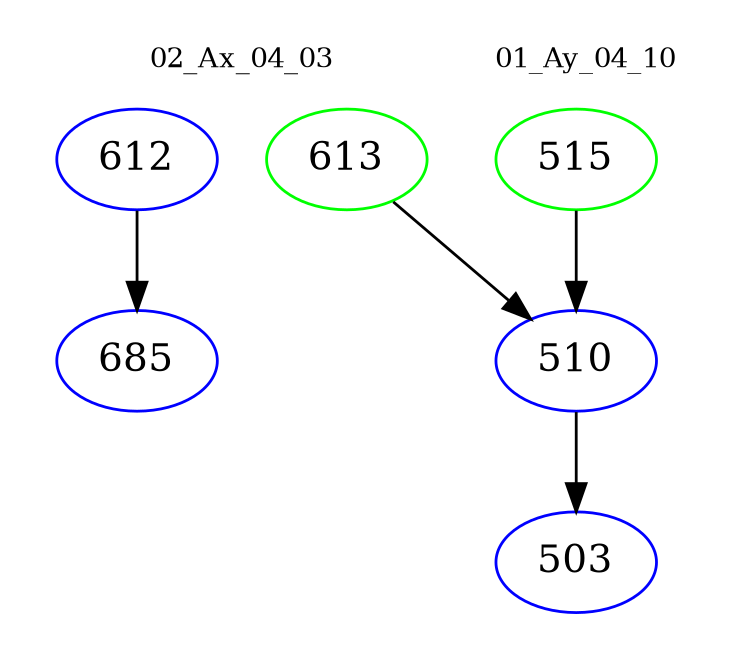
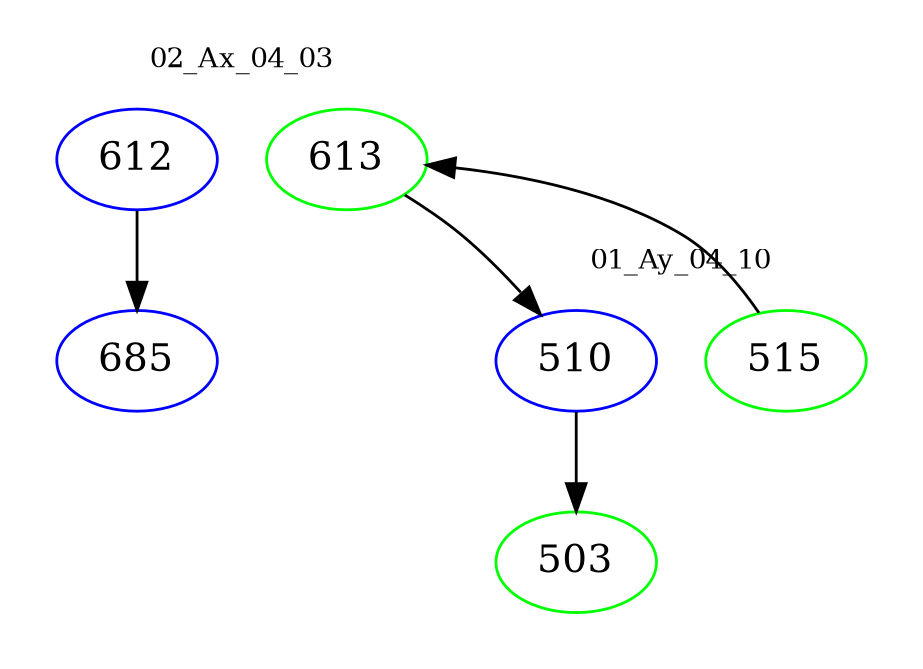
(576, 246) -> (625, 207)
(576, 562) -> (576, 562)
